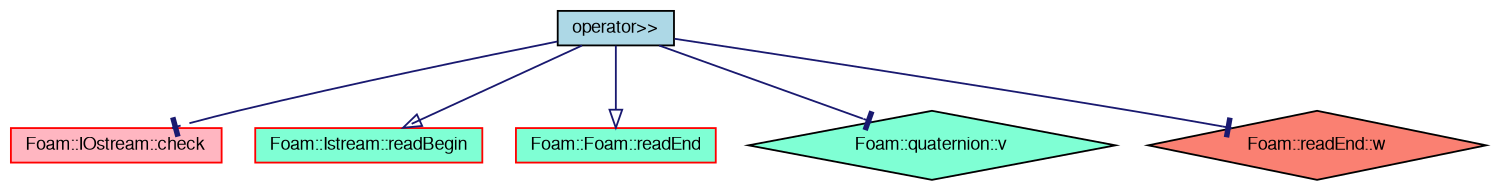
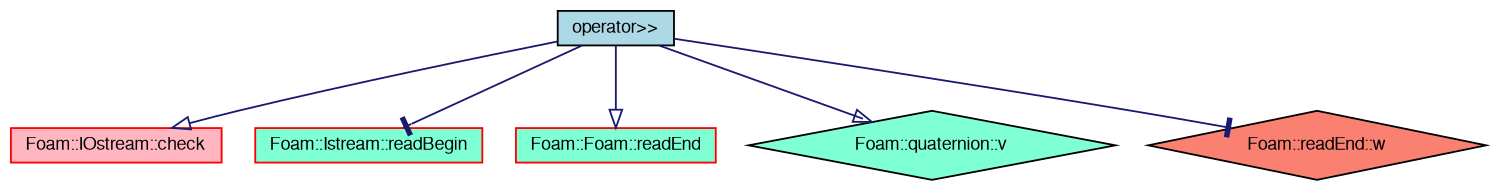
(373, 80) -> (373, 80)
(761, 82) -> (761, 82)
(497, 85) -> (497, 85)
